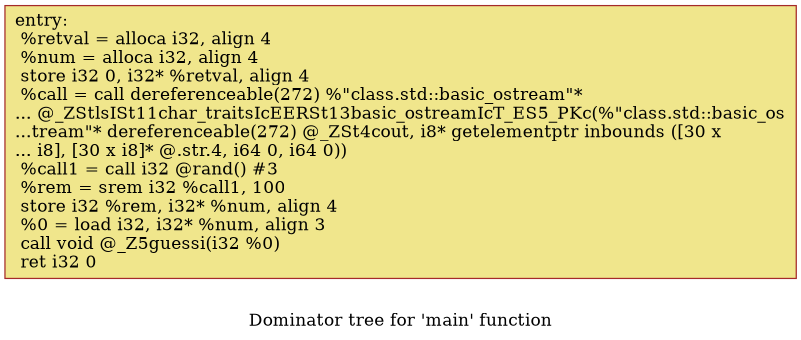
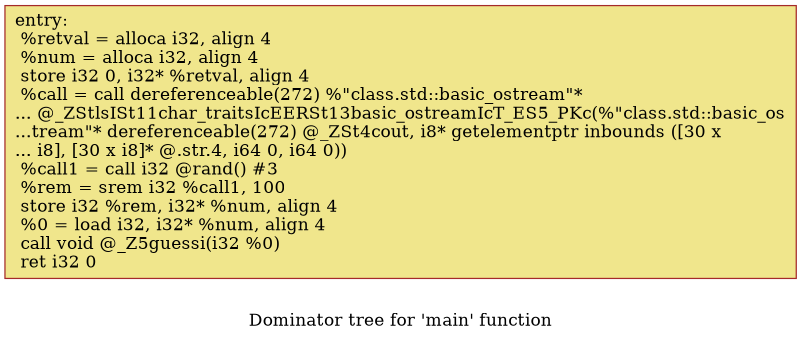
(171, 225) -> (171, 225)
